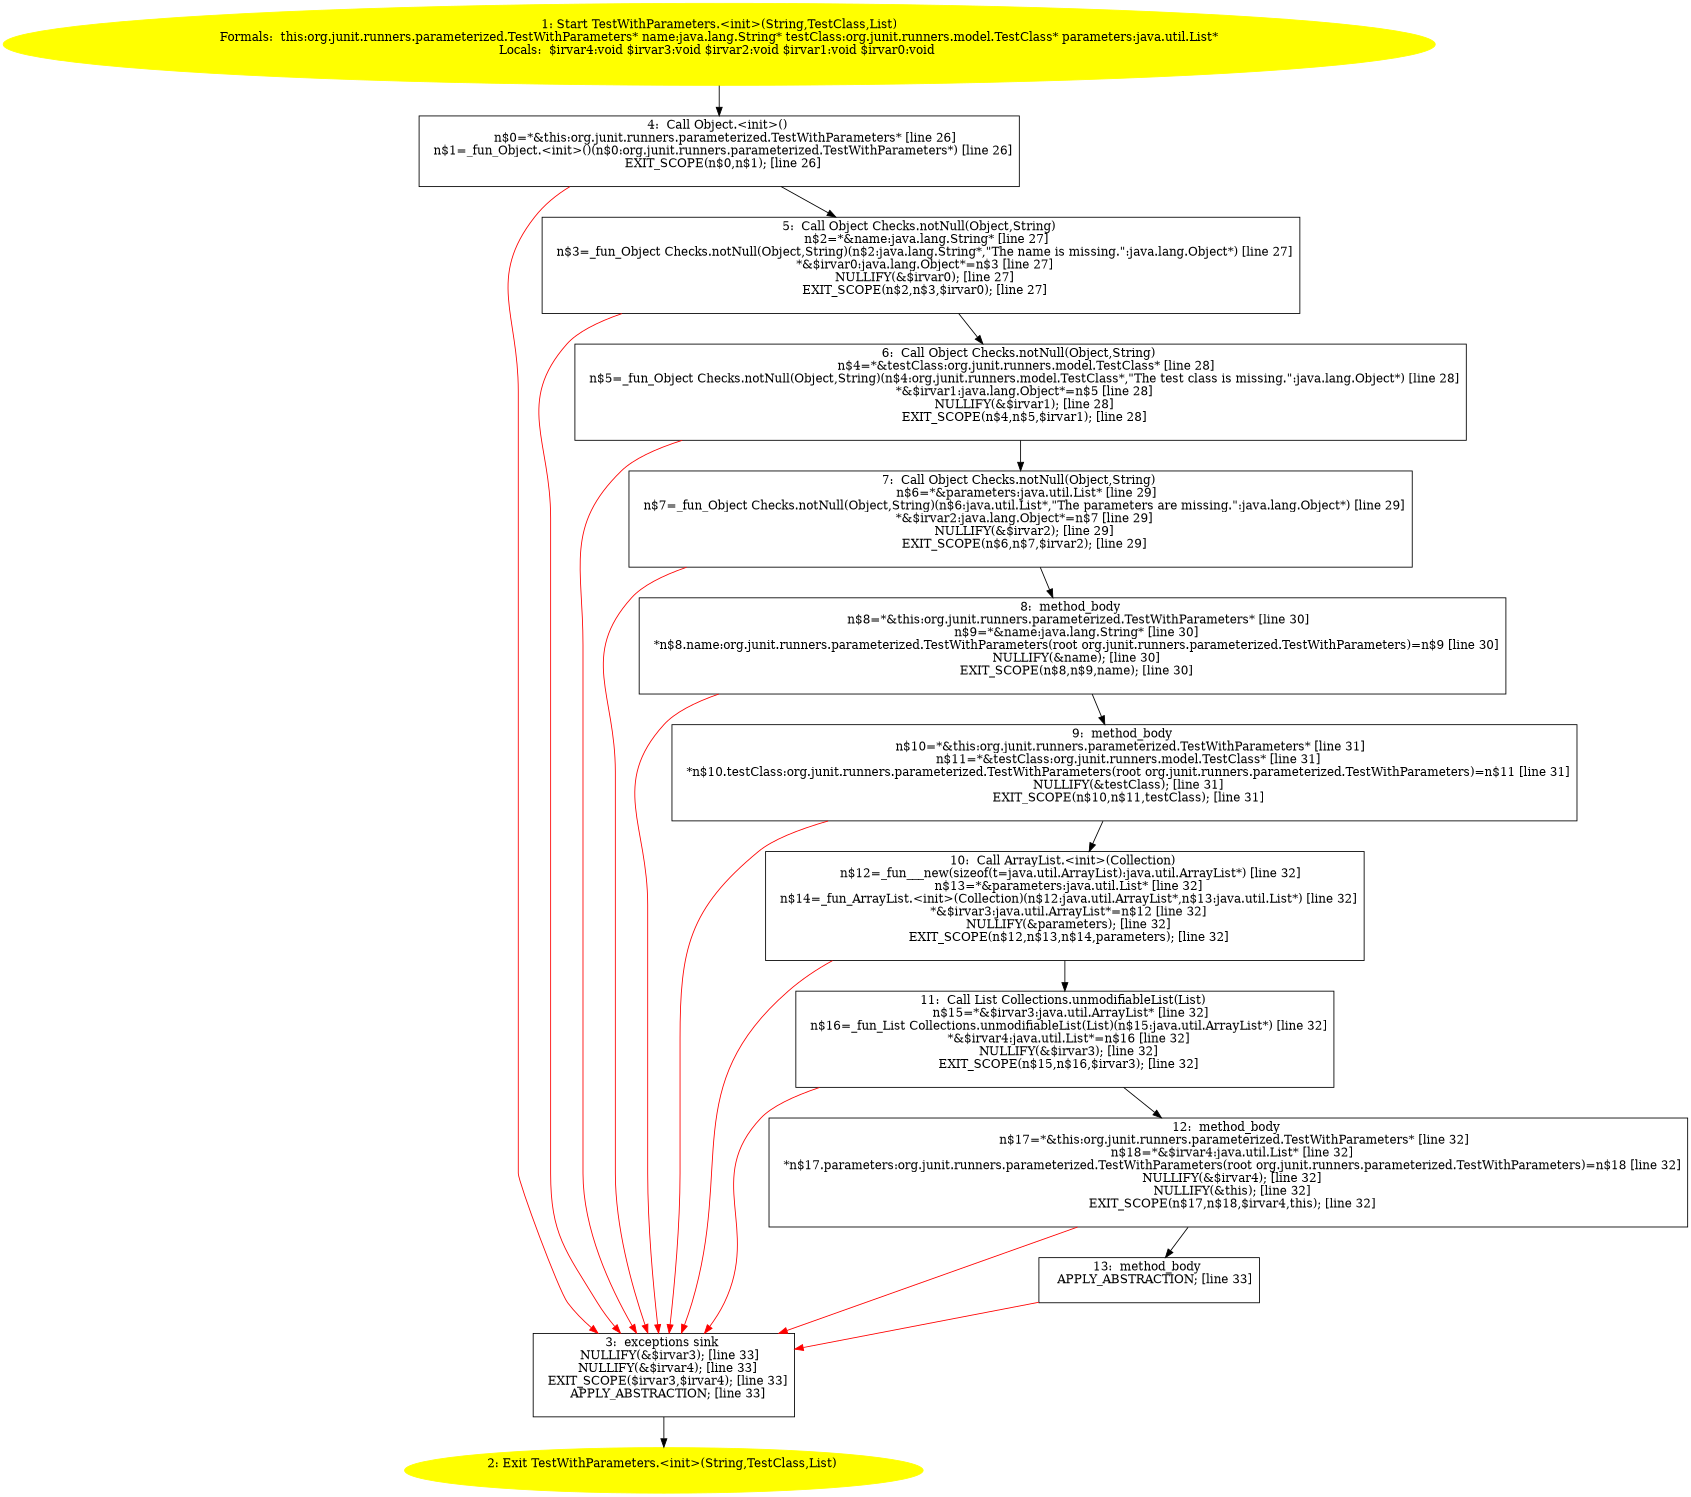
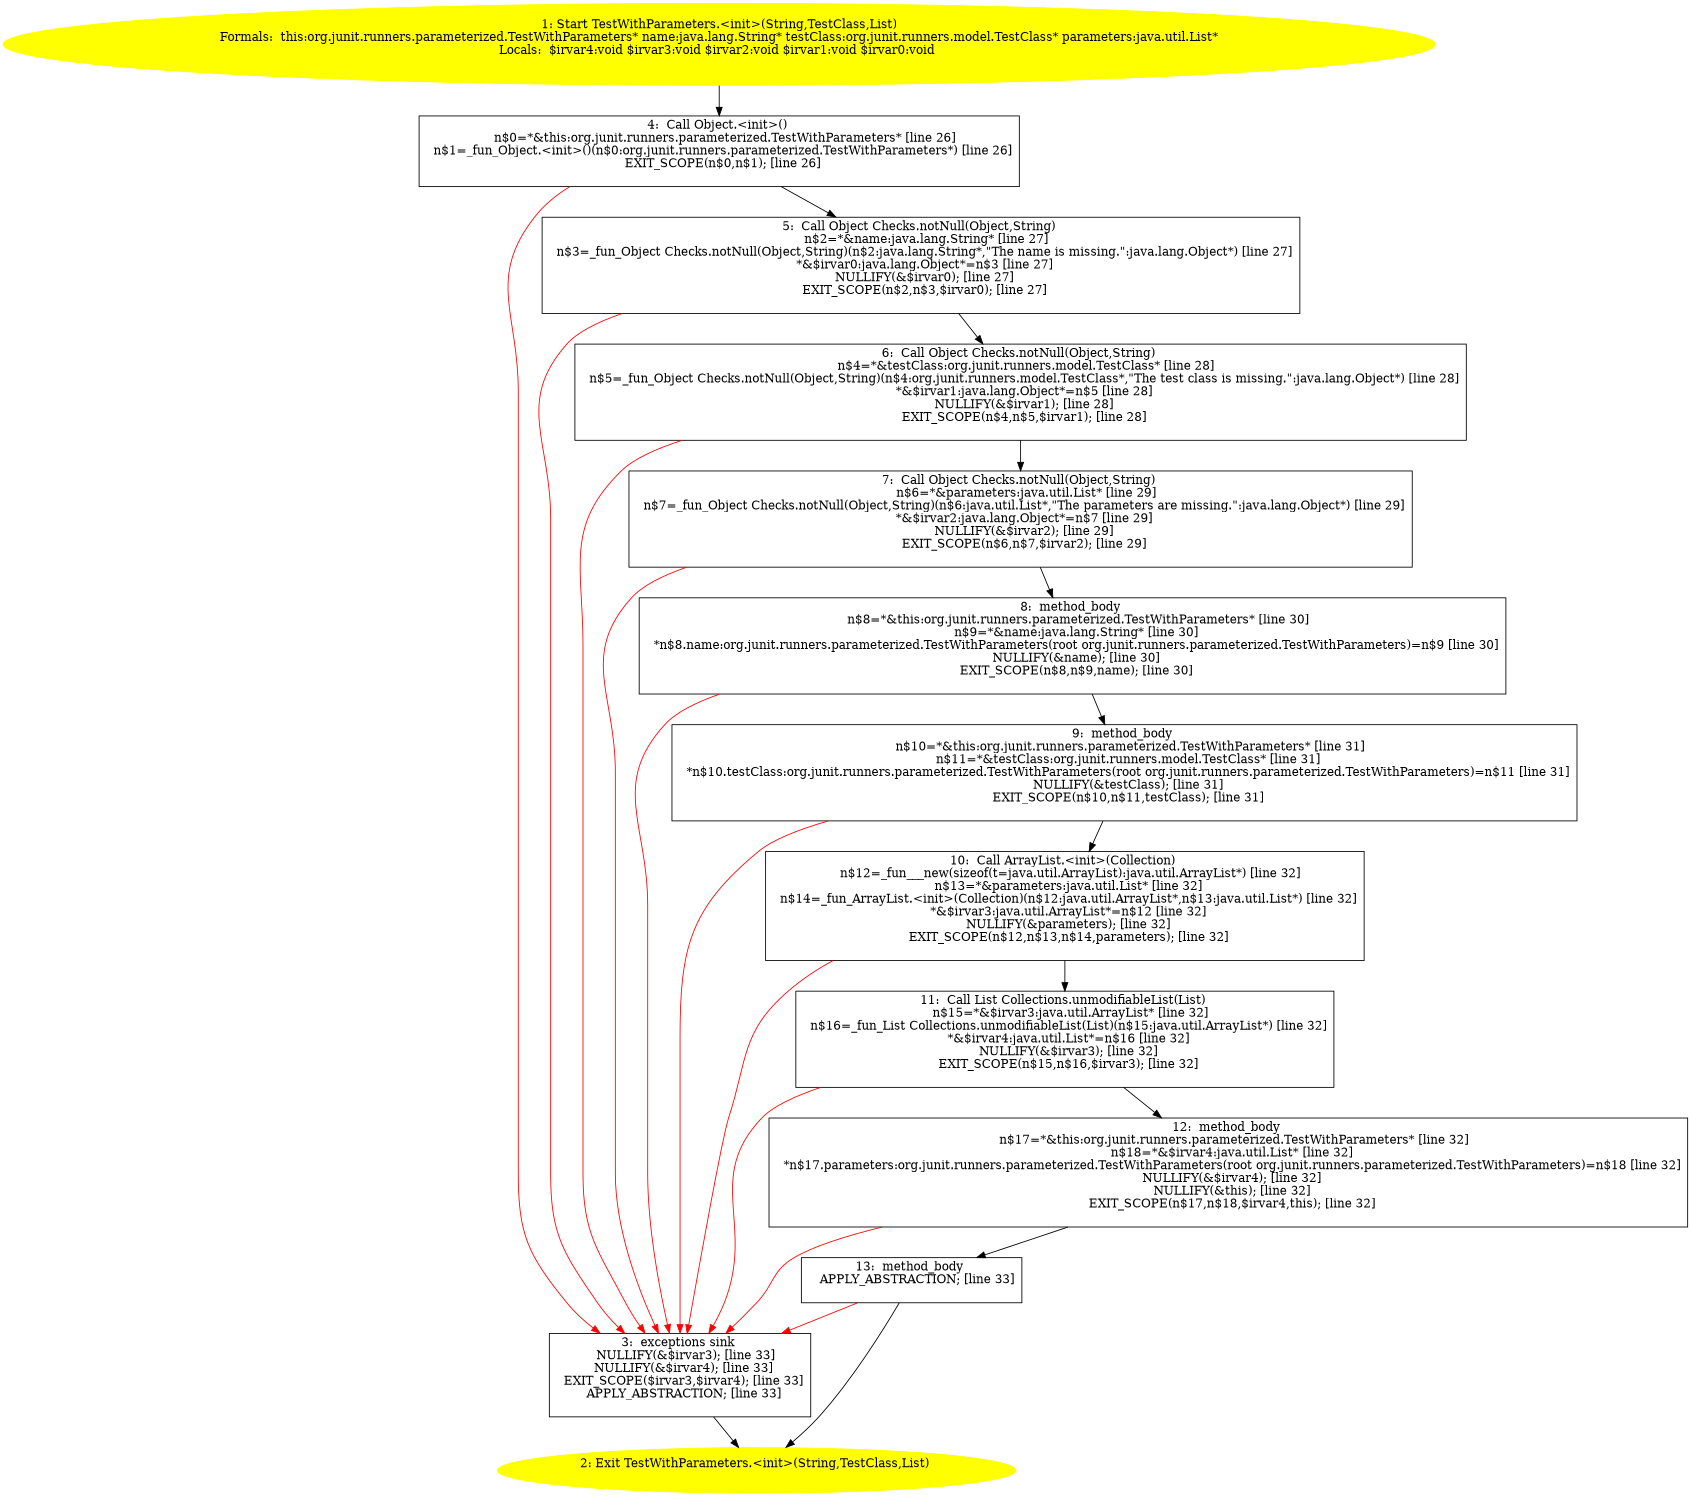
none -> (851, 1376)
